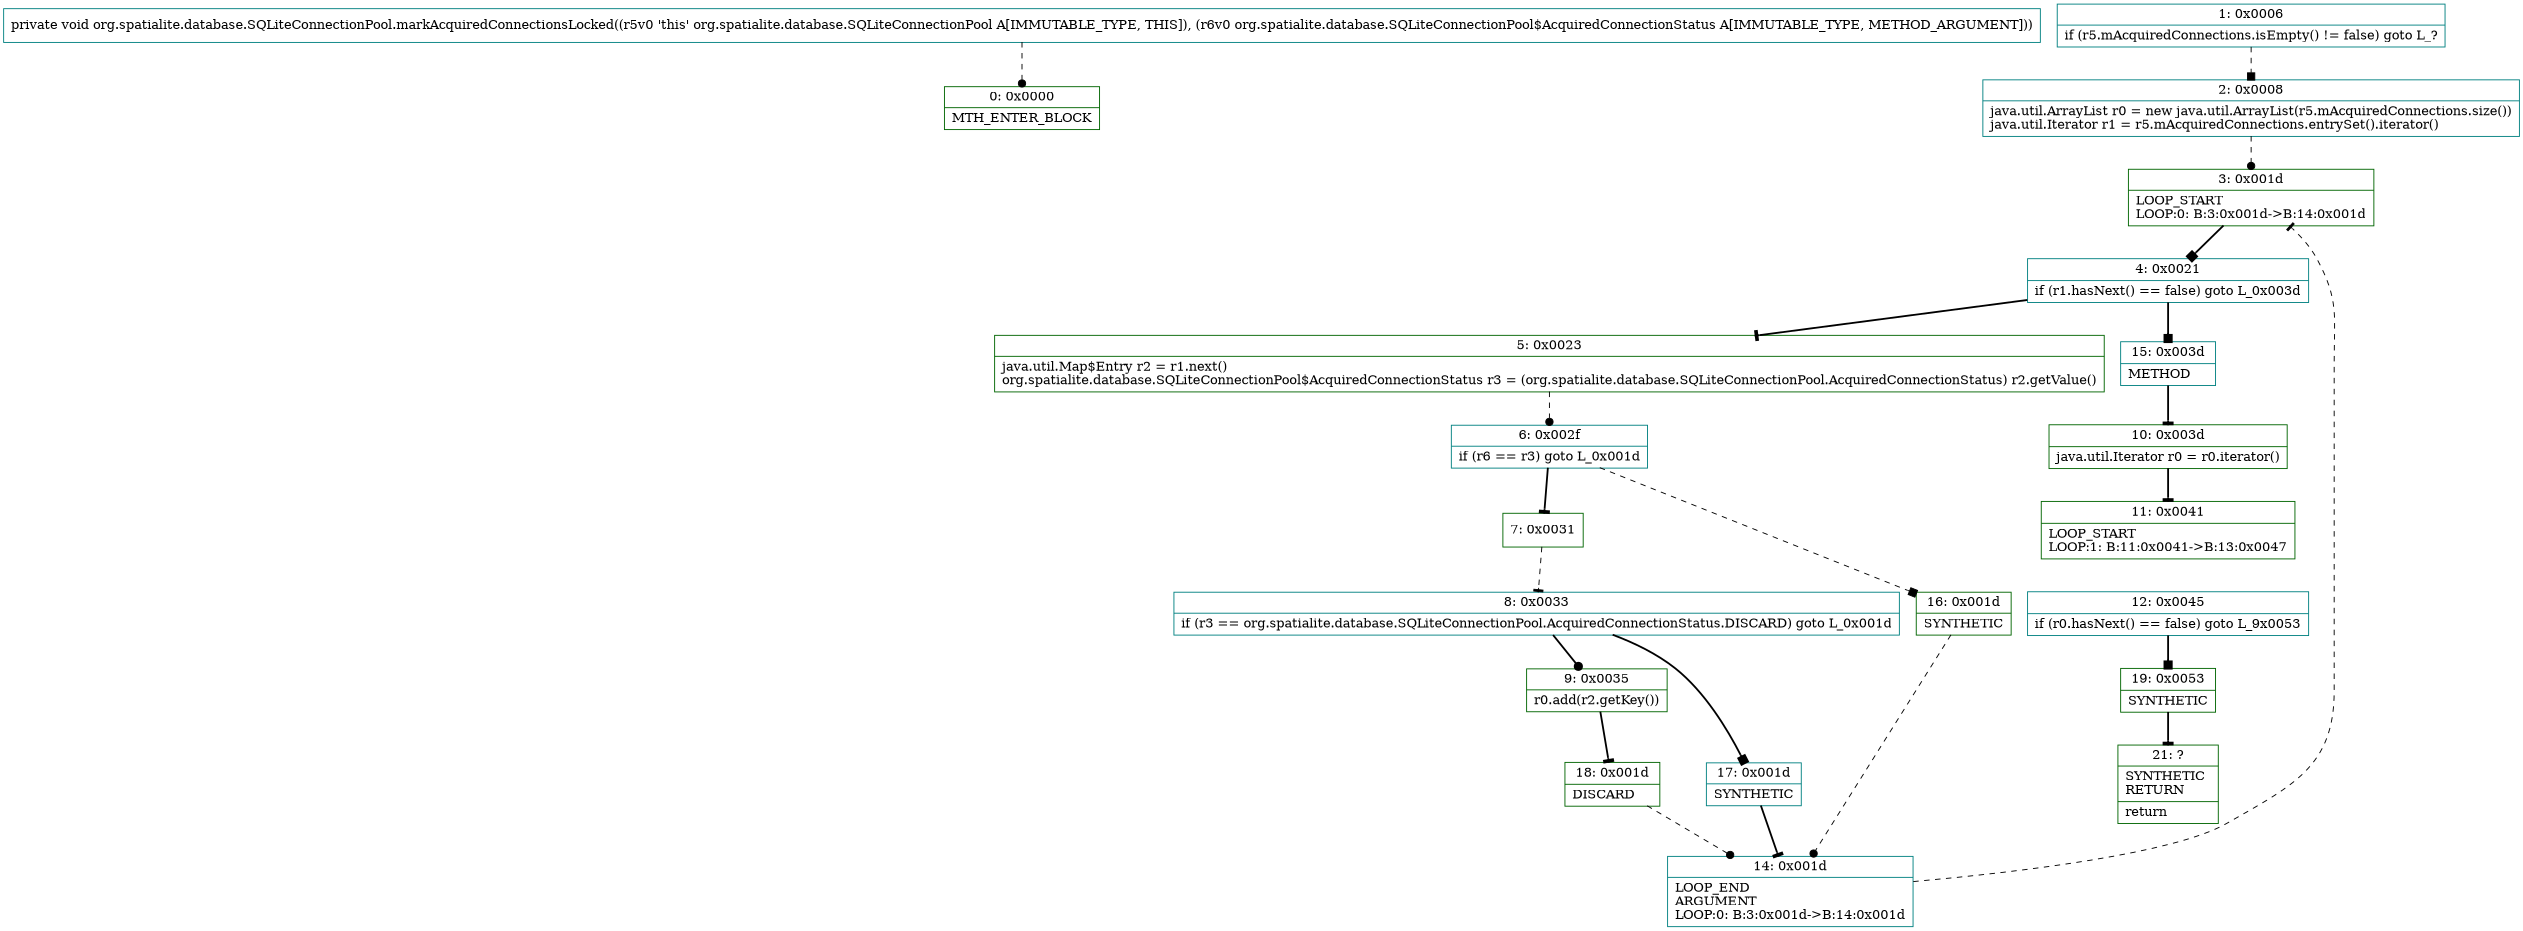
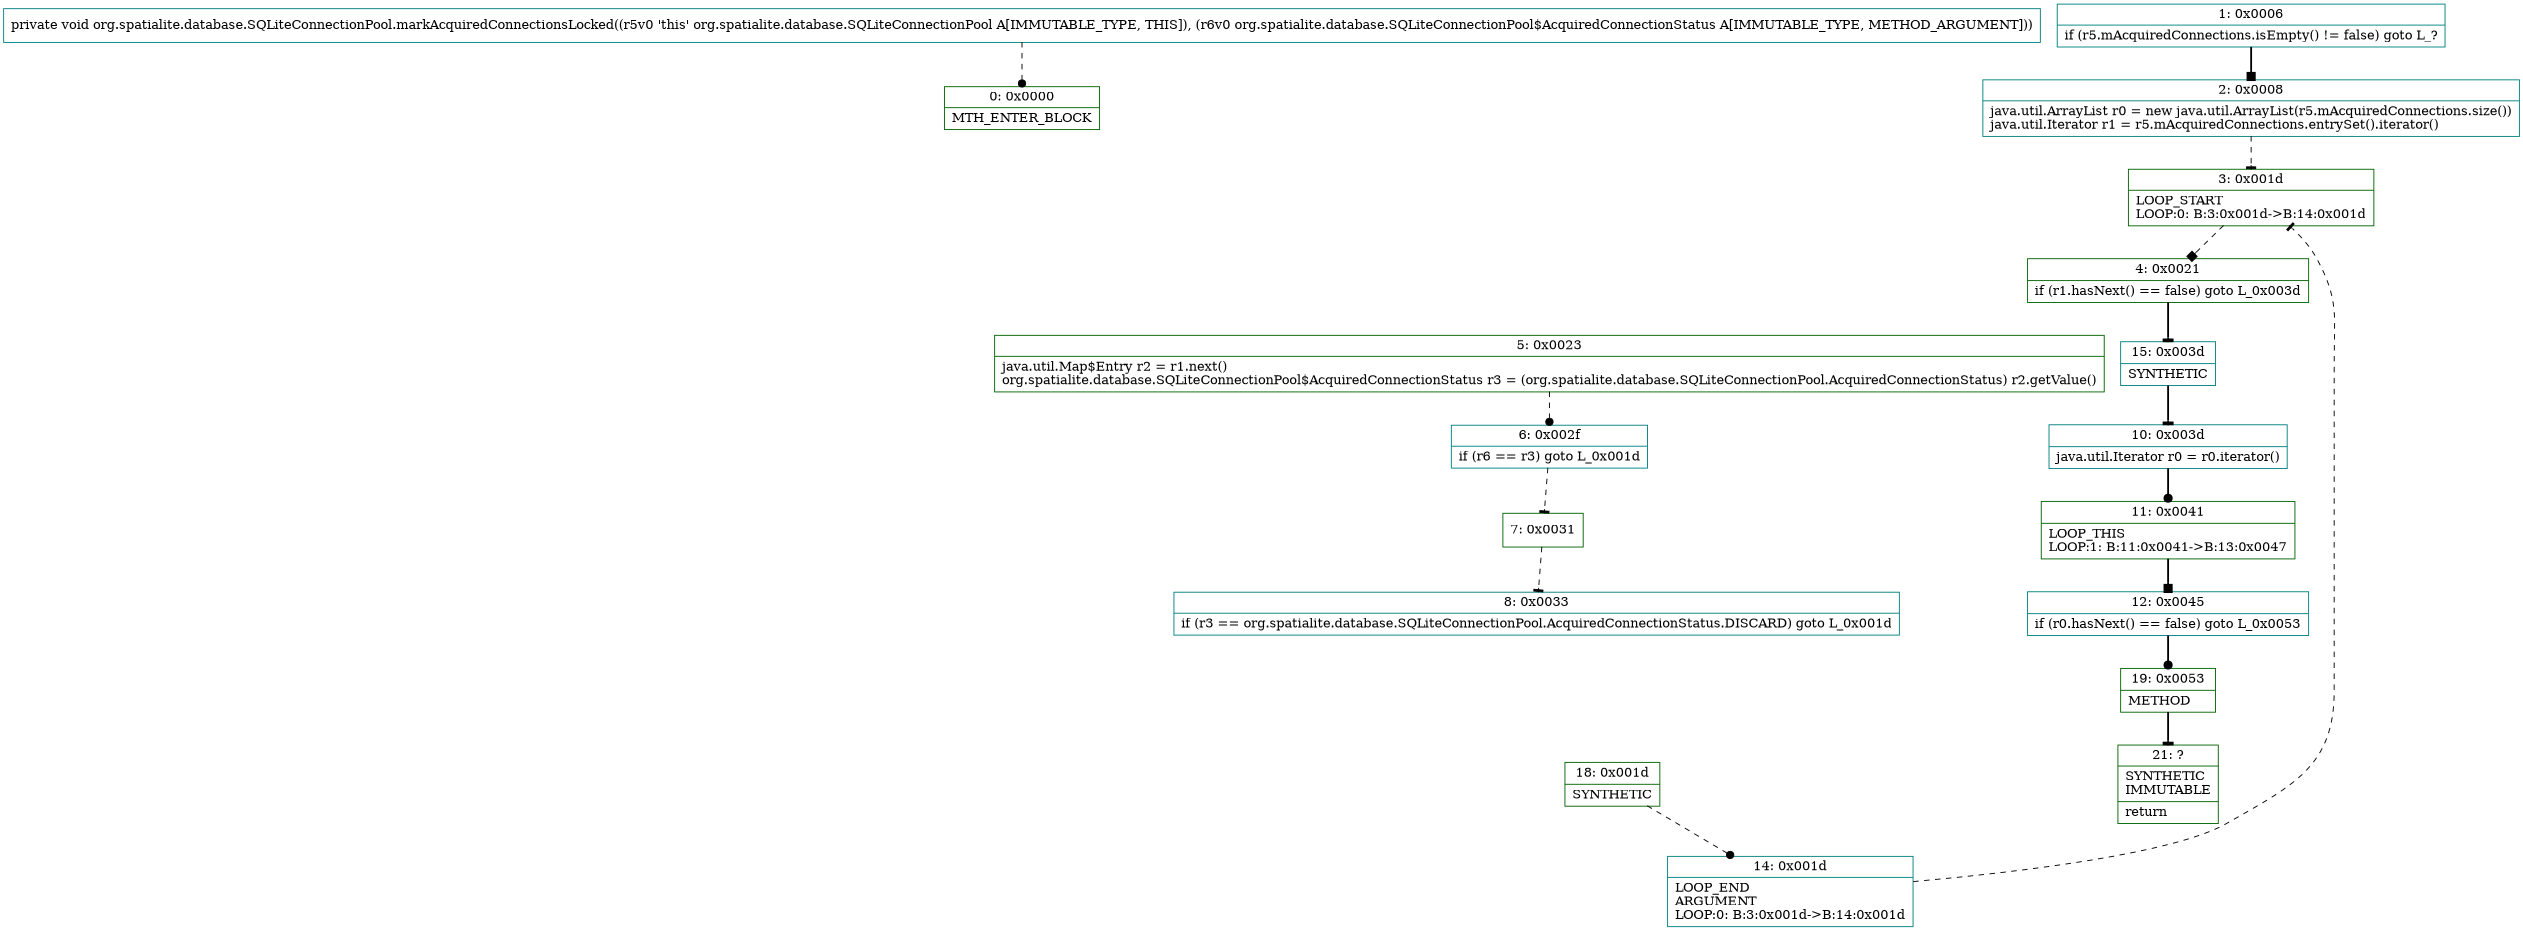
(2251, 59) -> (2251, 59)
(2251, 151) -> (2251, 151)
(2210, 239) -> (2210, 239)
(2168, 281) -> (2168, 281)
(1893, 318) -> none
(2168, 320) -> (2168, 320)
(2159, 374) -> (2168, 374)
(2168, 447) -> (2168, 447)
(2168, 483) -> (2168, 483)
(1546, 488) -> (1546, 488)
(2092, 534) -> (2087, 534)
none -> (2168, 571)
(1964, 614) -> none
(2168, 624) -> (2168, 624)
(2168, 648) -> (2168, 648)
(1597, 690) -> none
(2168, 701) -> (2159, 701)
(1754, 784) -> none
(2155, 790) -> (2168, 790)
(1604, 795) -> (1612, 795)
